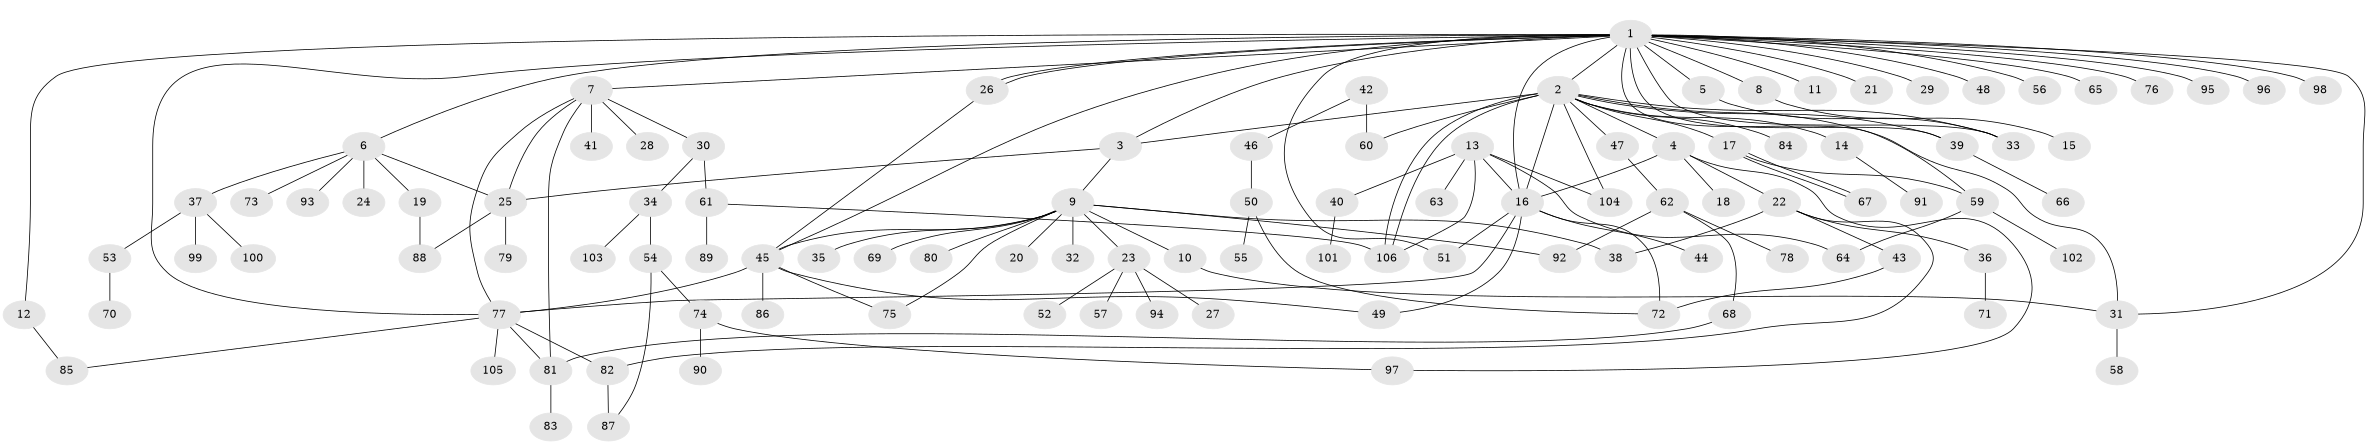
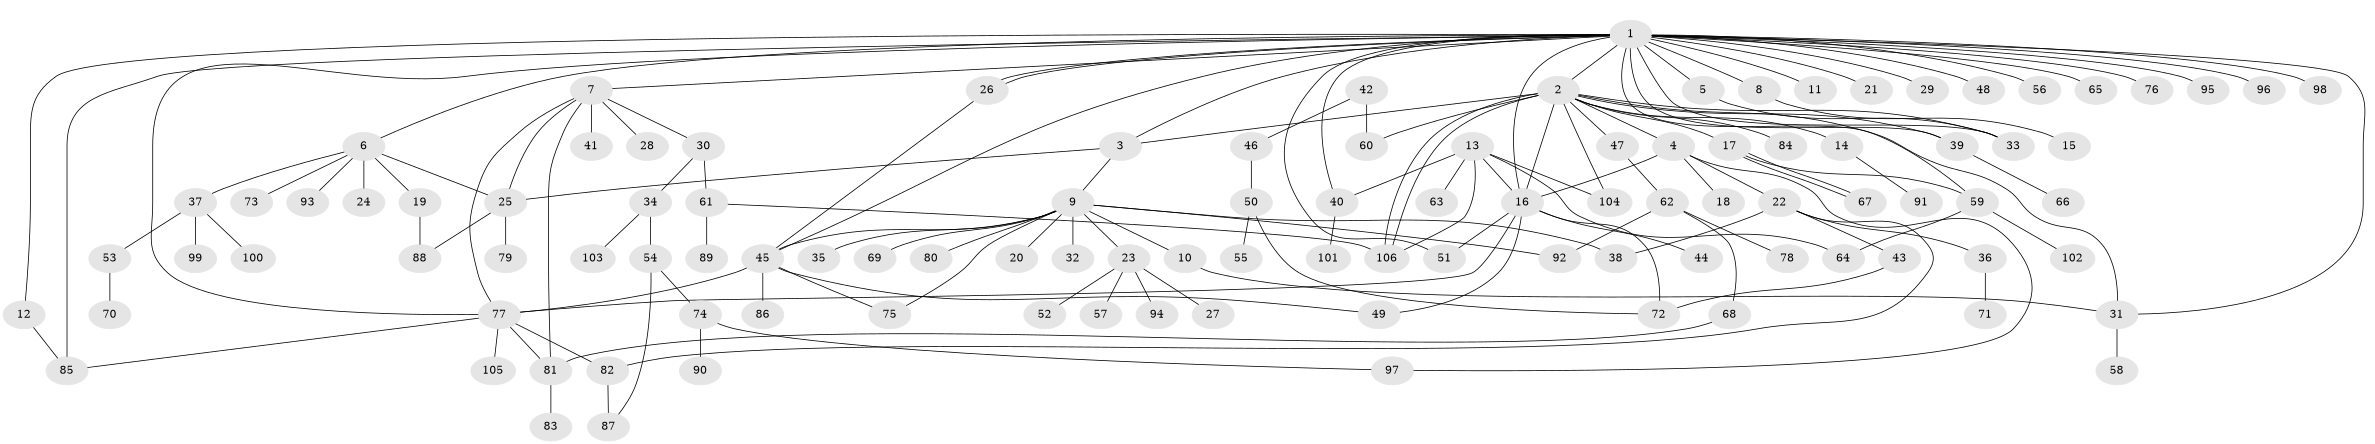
none -> (715, 50)
none -> (1348, 70)
